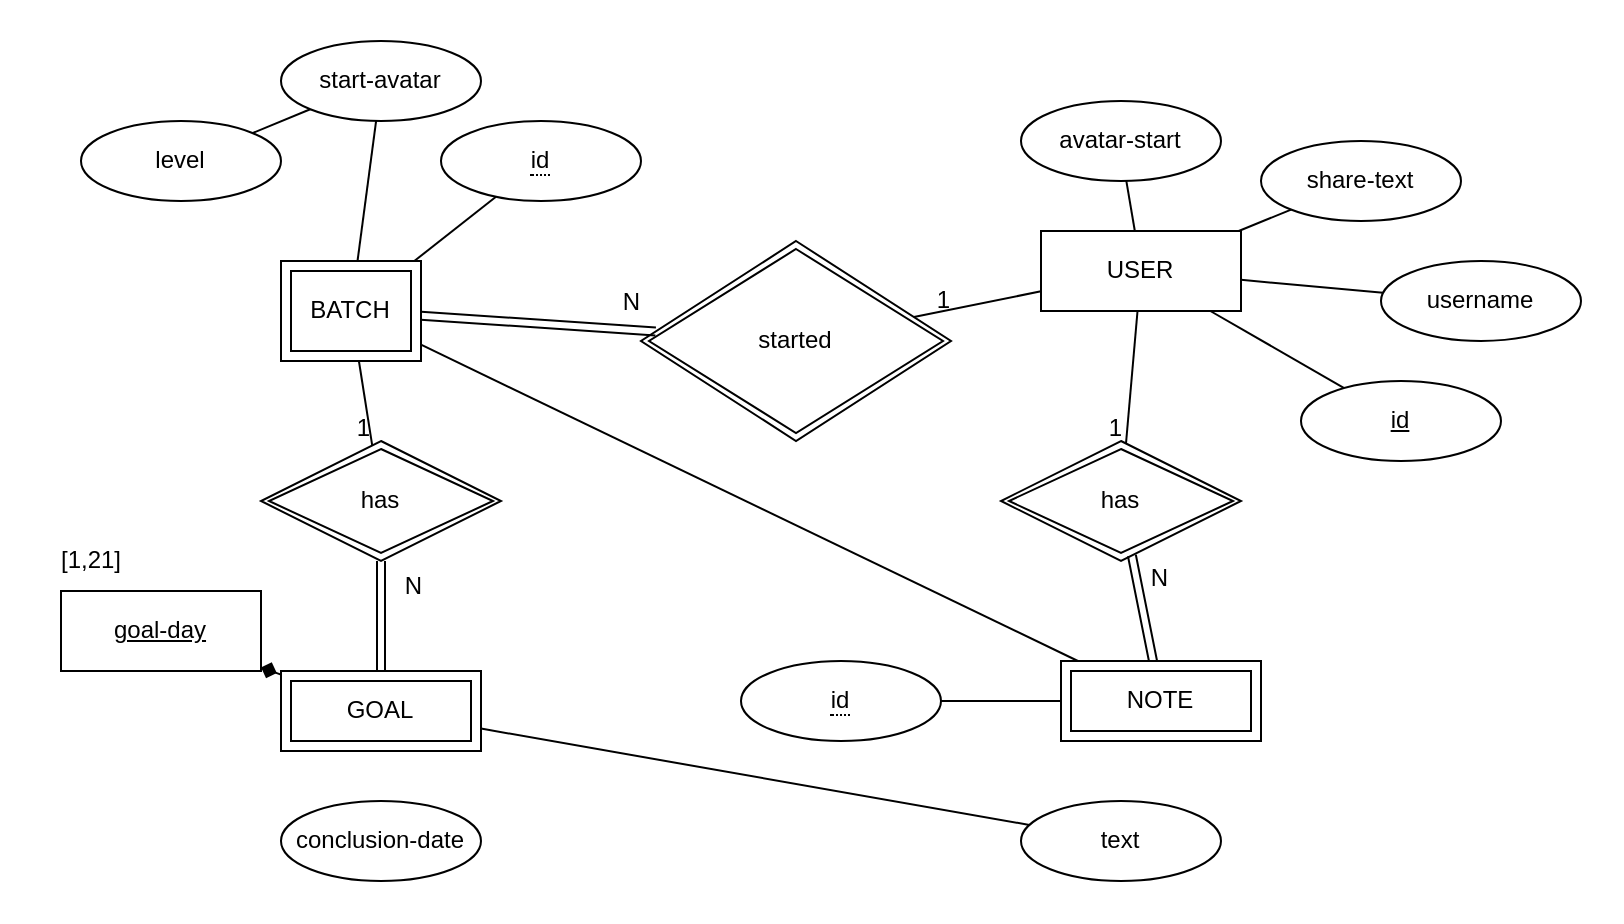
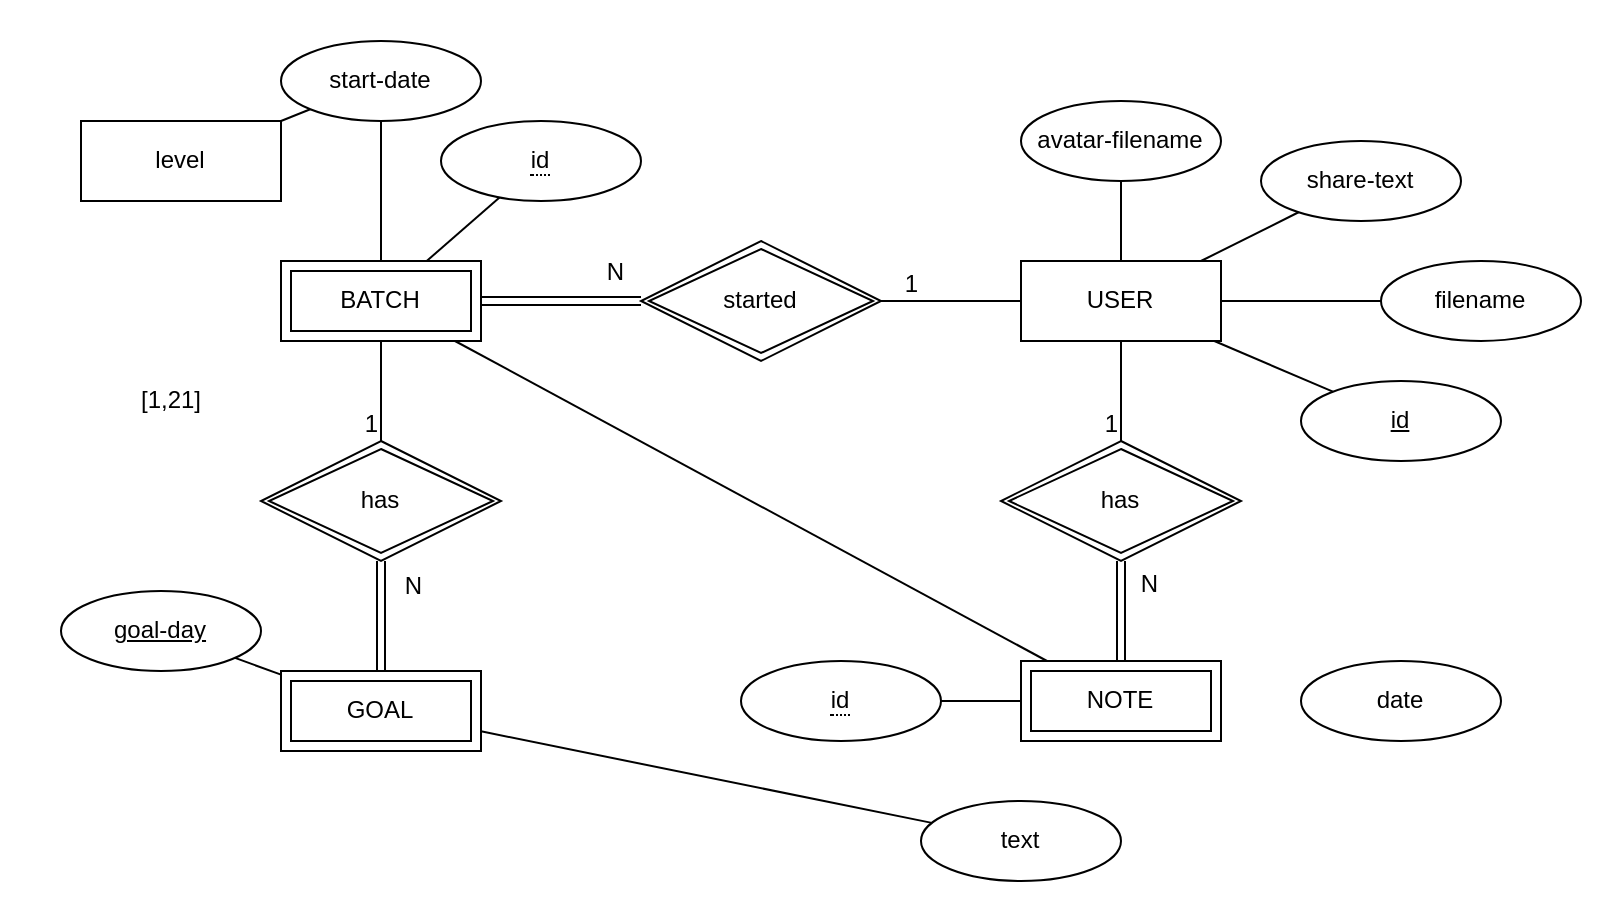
(381, 81) -> (381, 81)
(1121, 141) -> (1121, 141)
(181, 161) -> (181, 161)
(1141, 271) -> (1121, 301)
(1481, 301) -> (1481, 301)
(351, 311) -> (381, 301)
(796, 341) -> (761, 301)
(91, 561) -> (171, 401)
(161, 631) -> (161, 631)
(277, 673) -> (256, 666)
(1161, 701) -> (1121, 701)
none -> (1401, 701)
(381, 841) -> none
(1121, 841) -> (1021, 841)
